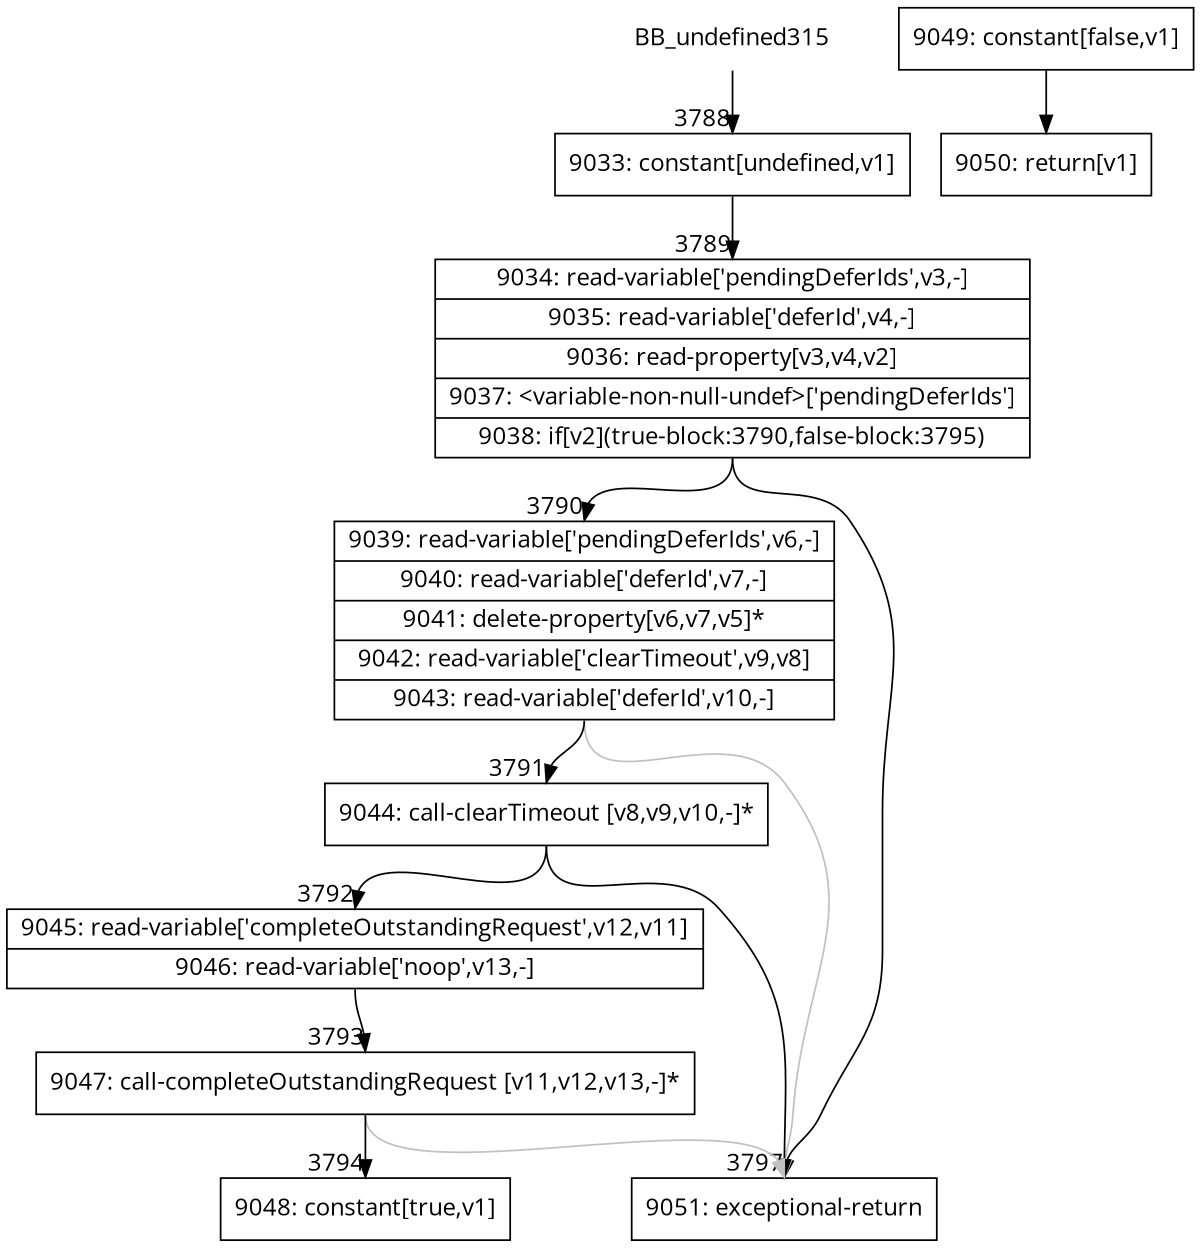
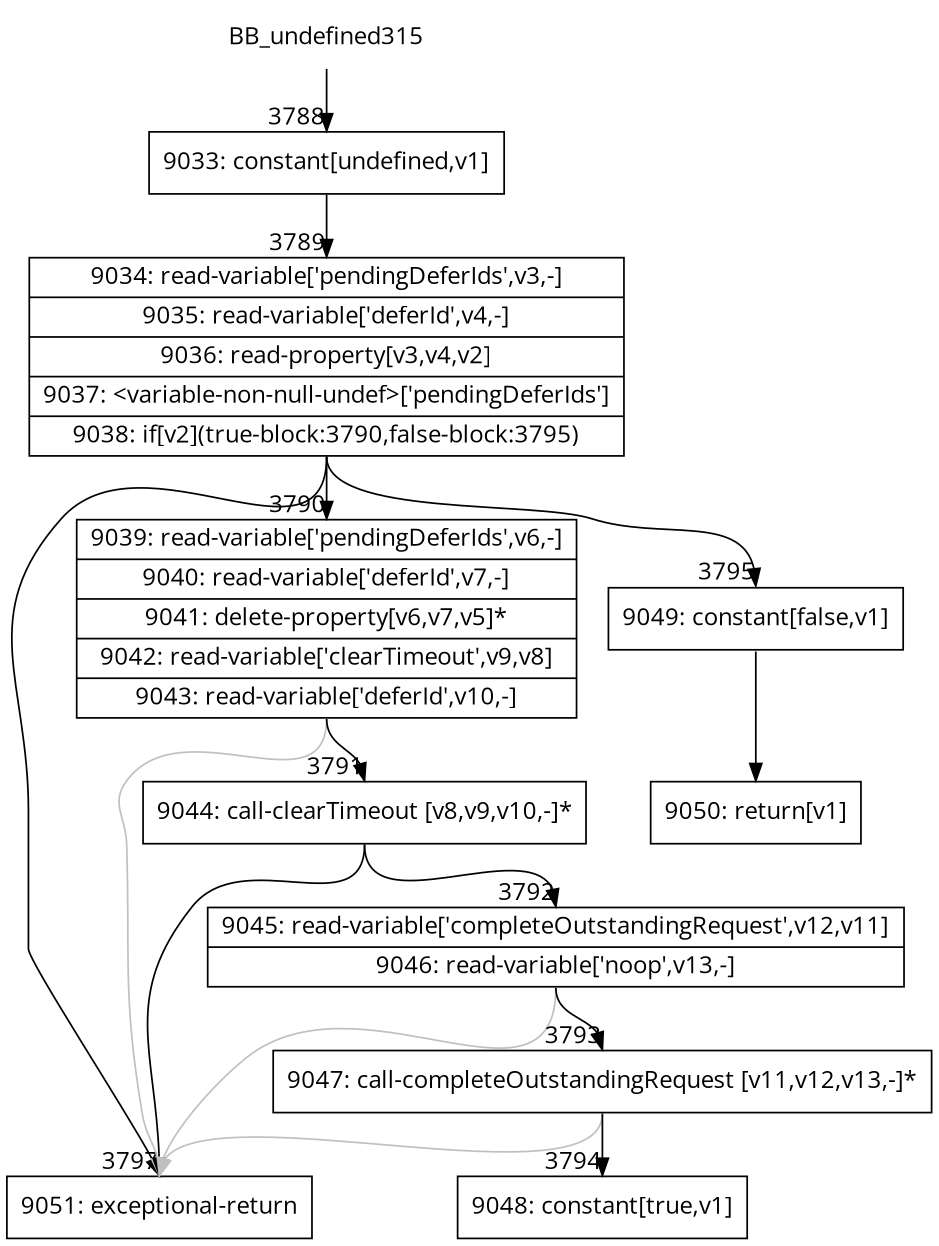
none -> (541, 511)
none -> (352, 1029)
